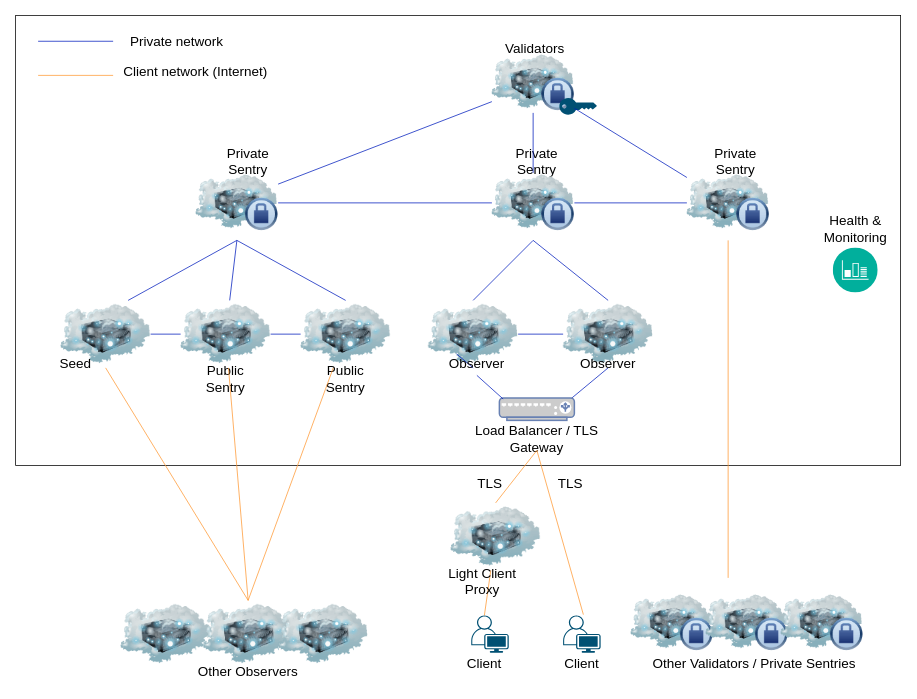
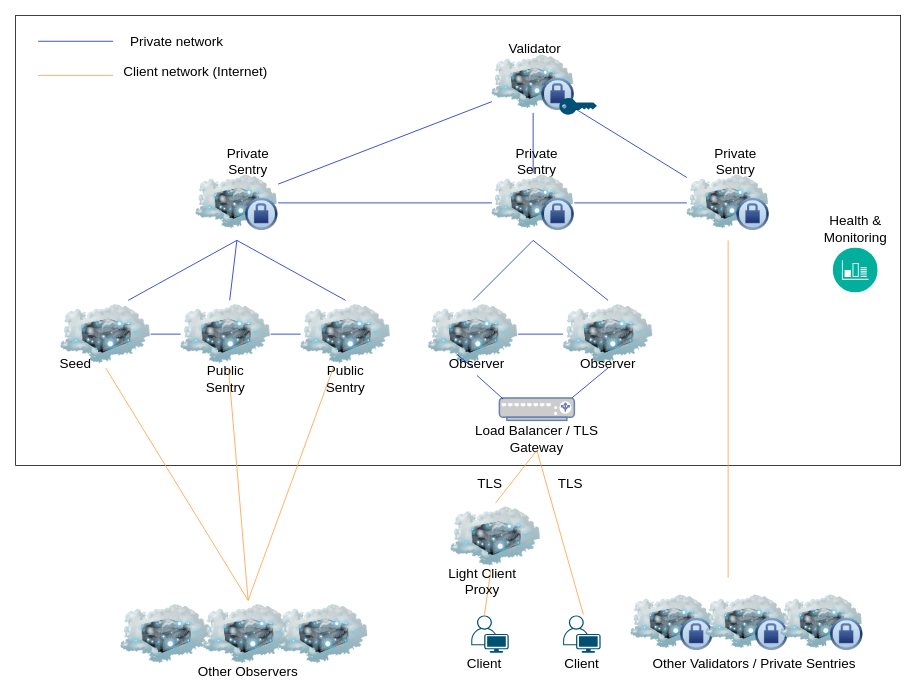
(537, 49) -> (537, 49)
